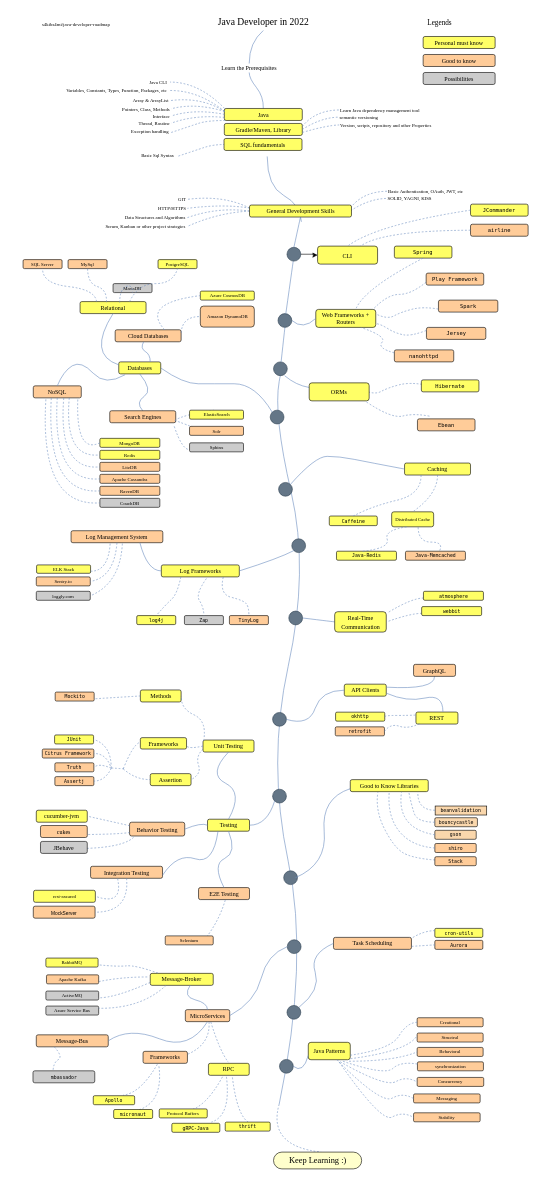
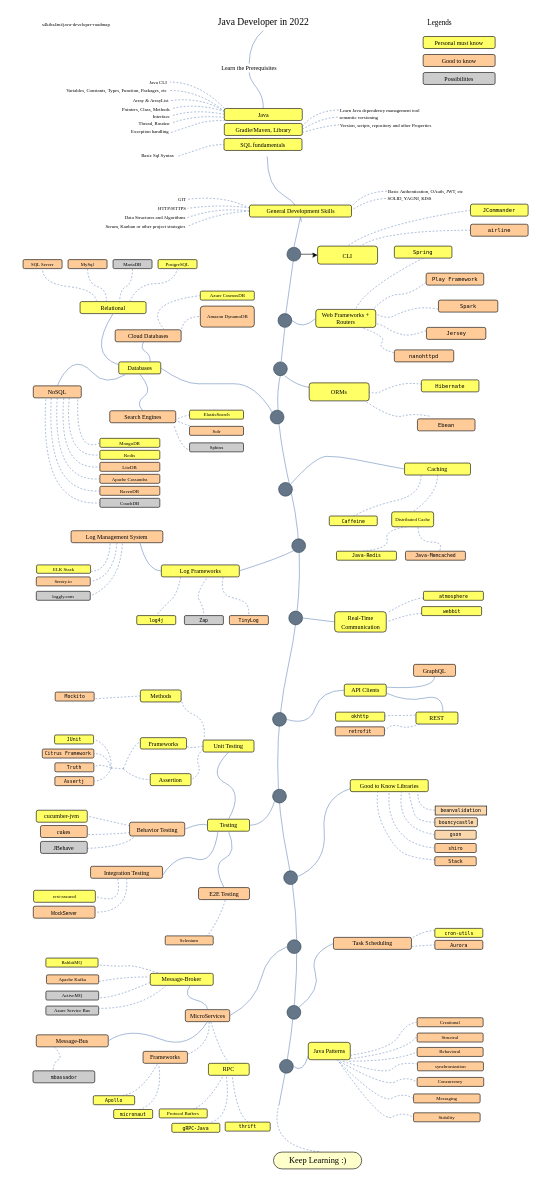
(133, 288) -> (133, 264)
